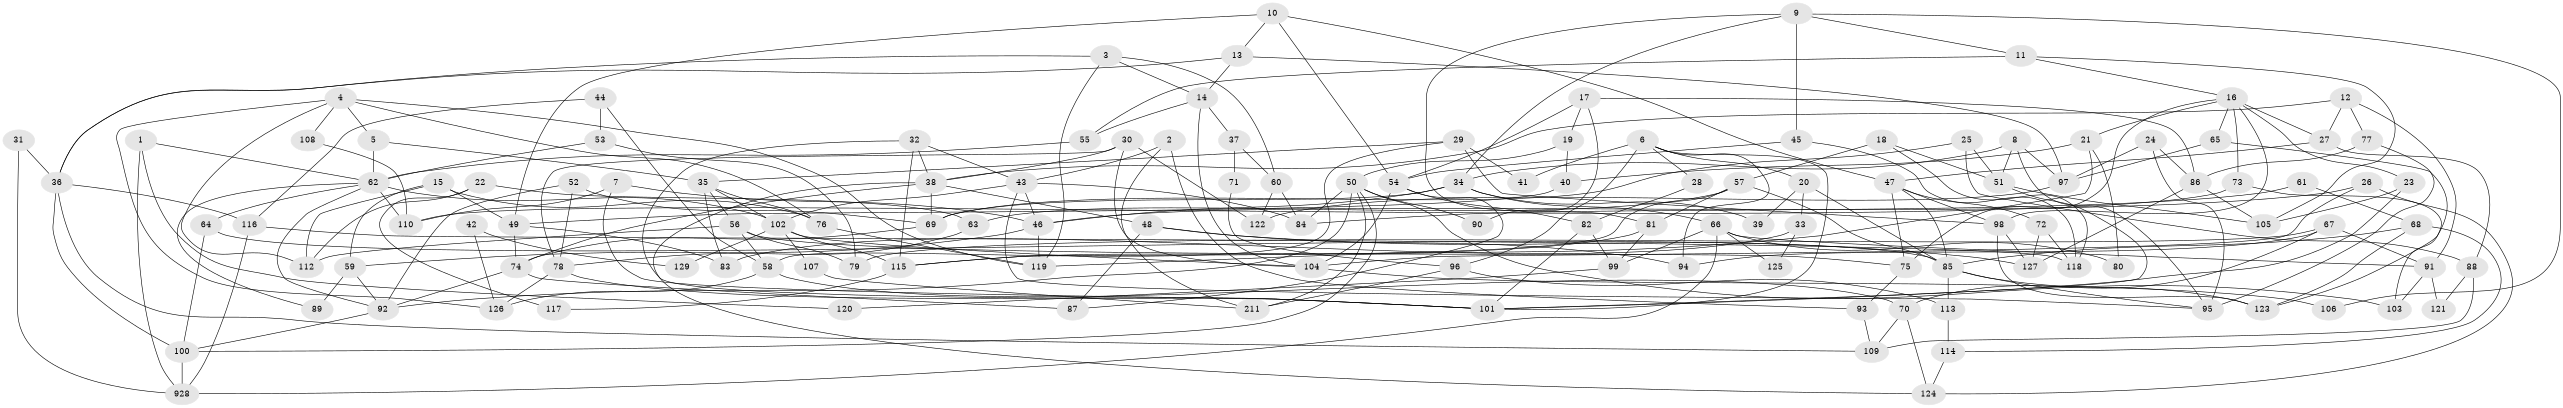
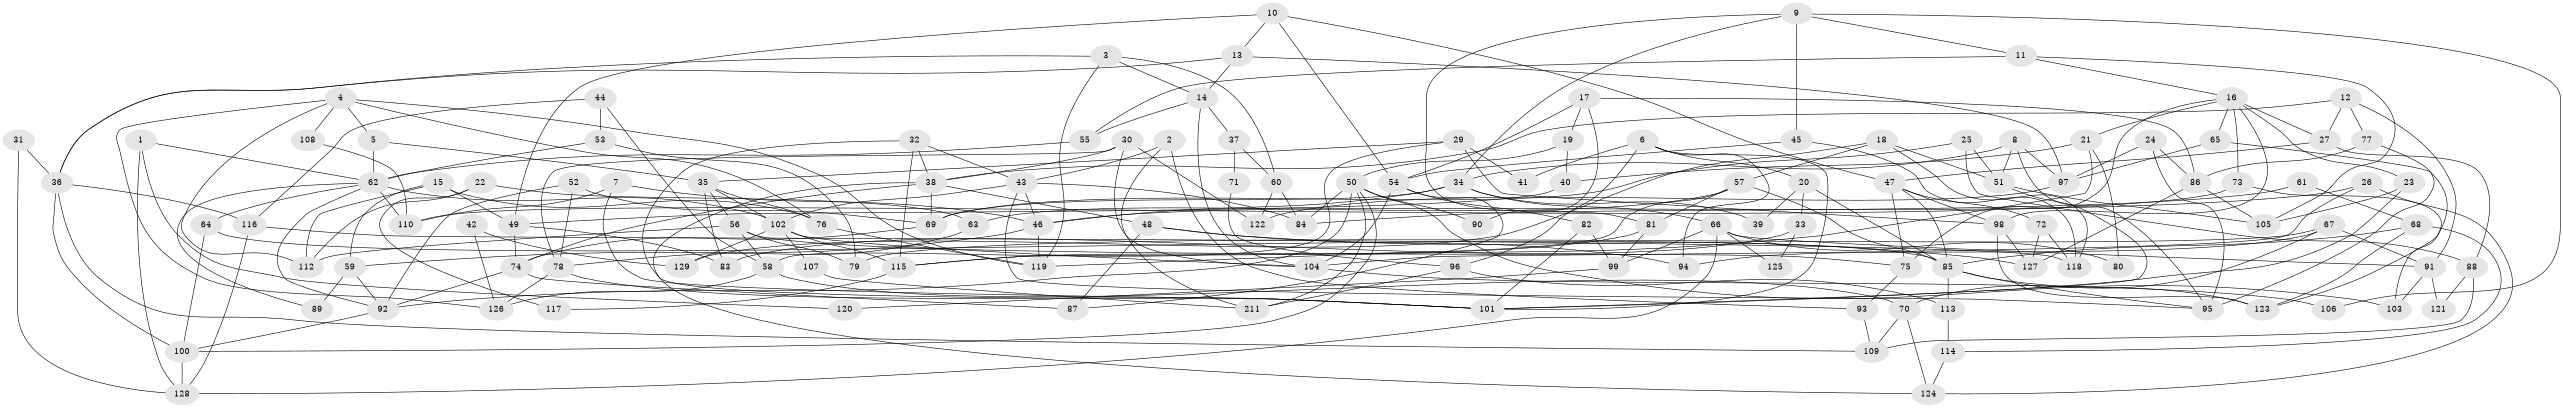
(1697, 183) -> none
none -> (1523, 229)
(182, 394) -> (182, 394)
